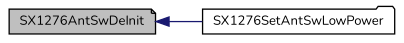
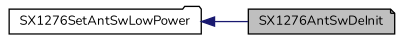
(186, 22) -> (231, 22)
